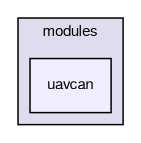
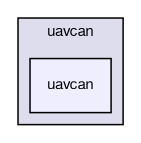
(71, 32) -> (71, 32)
